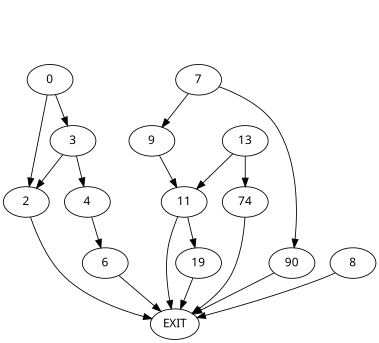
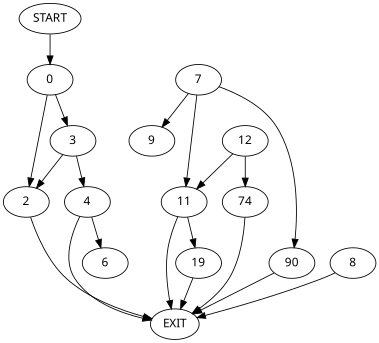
none -> (50, 19)
(245, 141) -> (245, 141)
(166, 168) -> (192, 137)
(137, 291) -> (75, 279)
